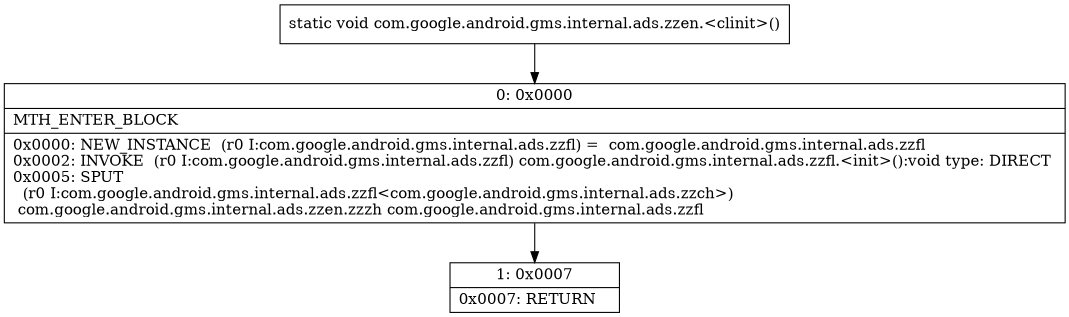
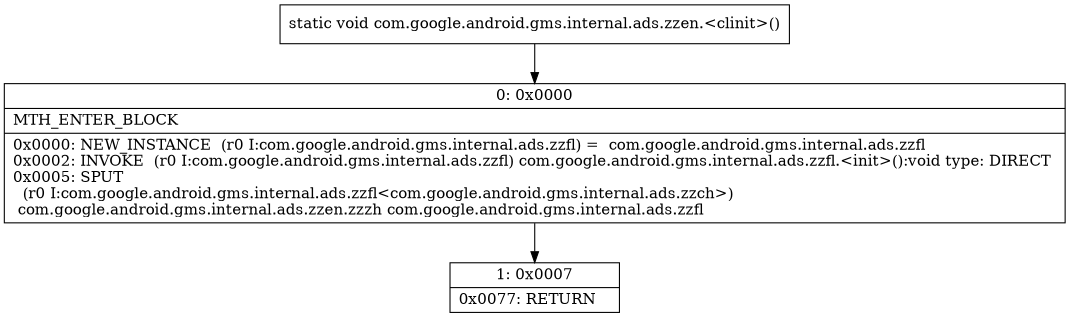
(535, 299) -> (535, 299)
